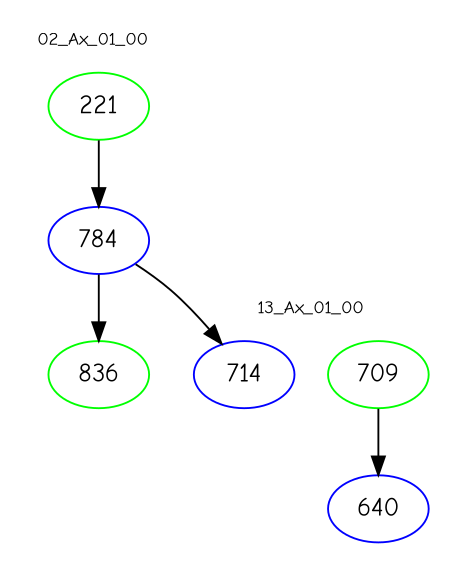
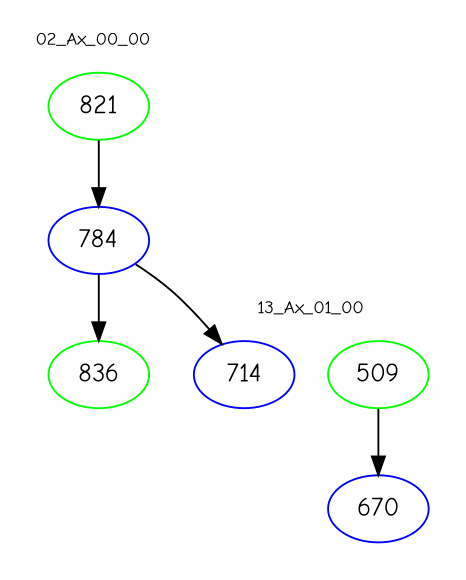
(93, 40) -> (93, 40)
(99, 106) -> (99, 106)
(378, 375) -> (378, 375)
(378, 509) -> (378, 509)
